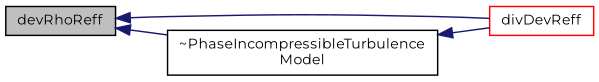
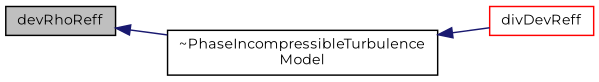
(310, 15) -> none
